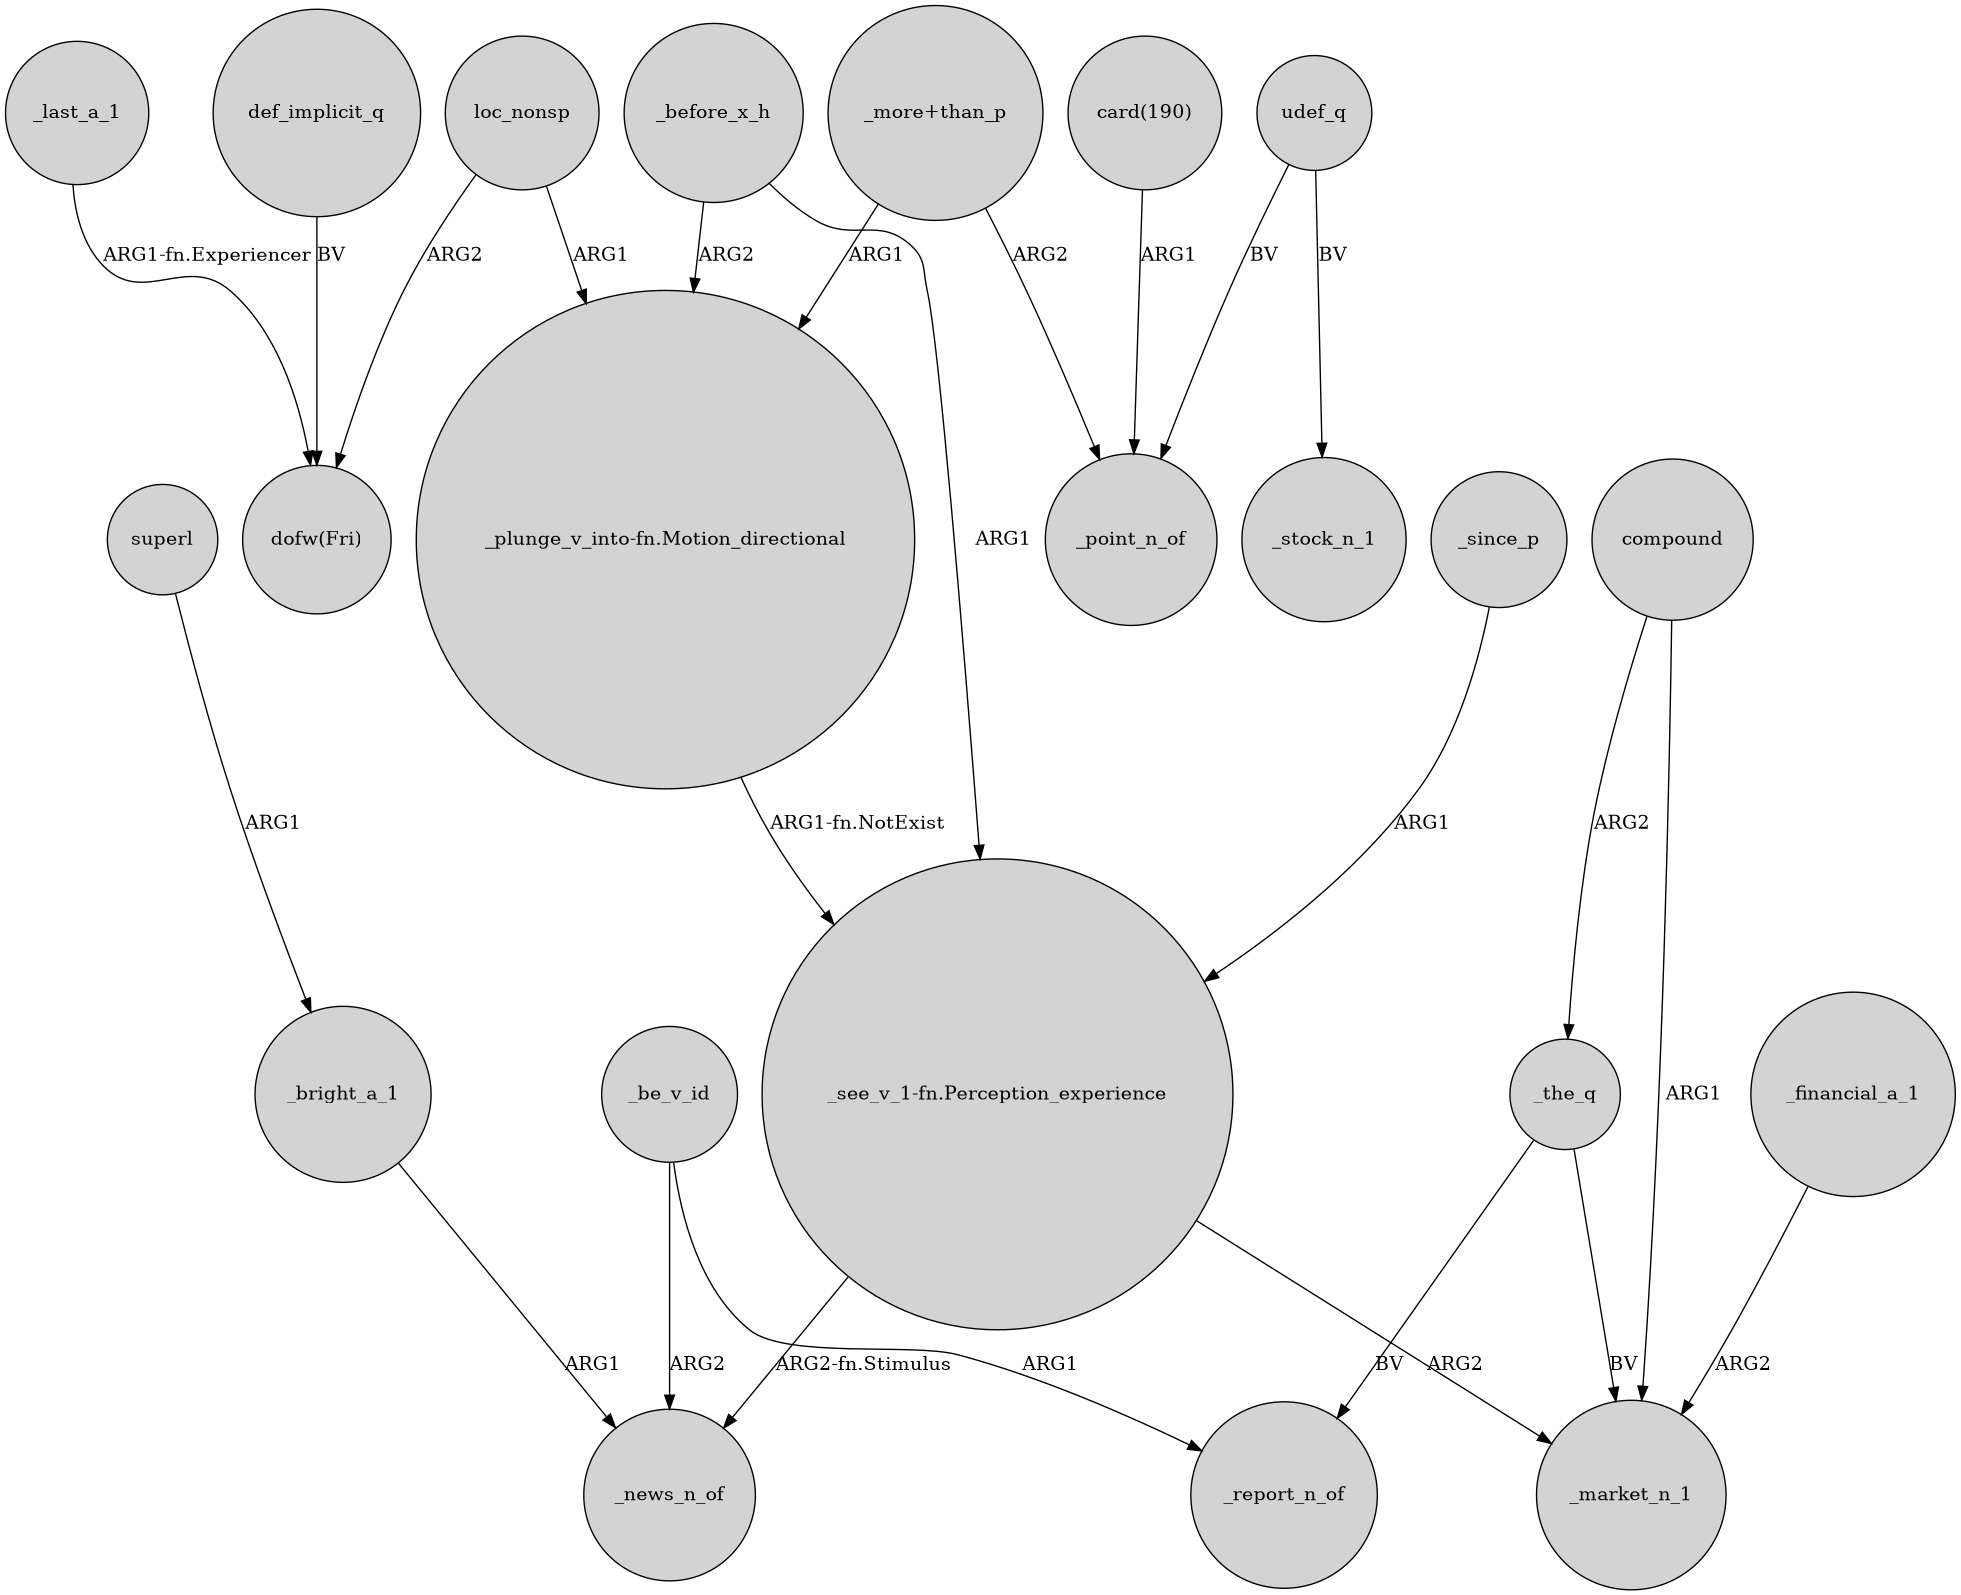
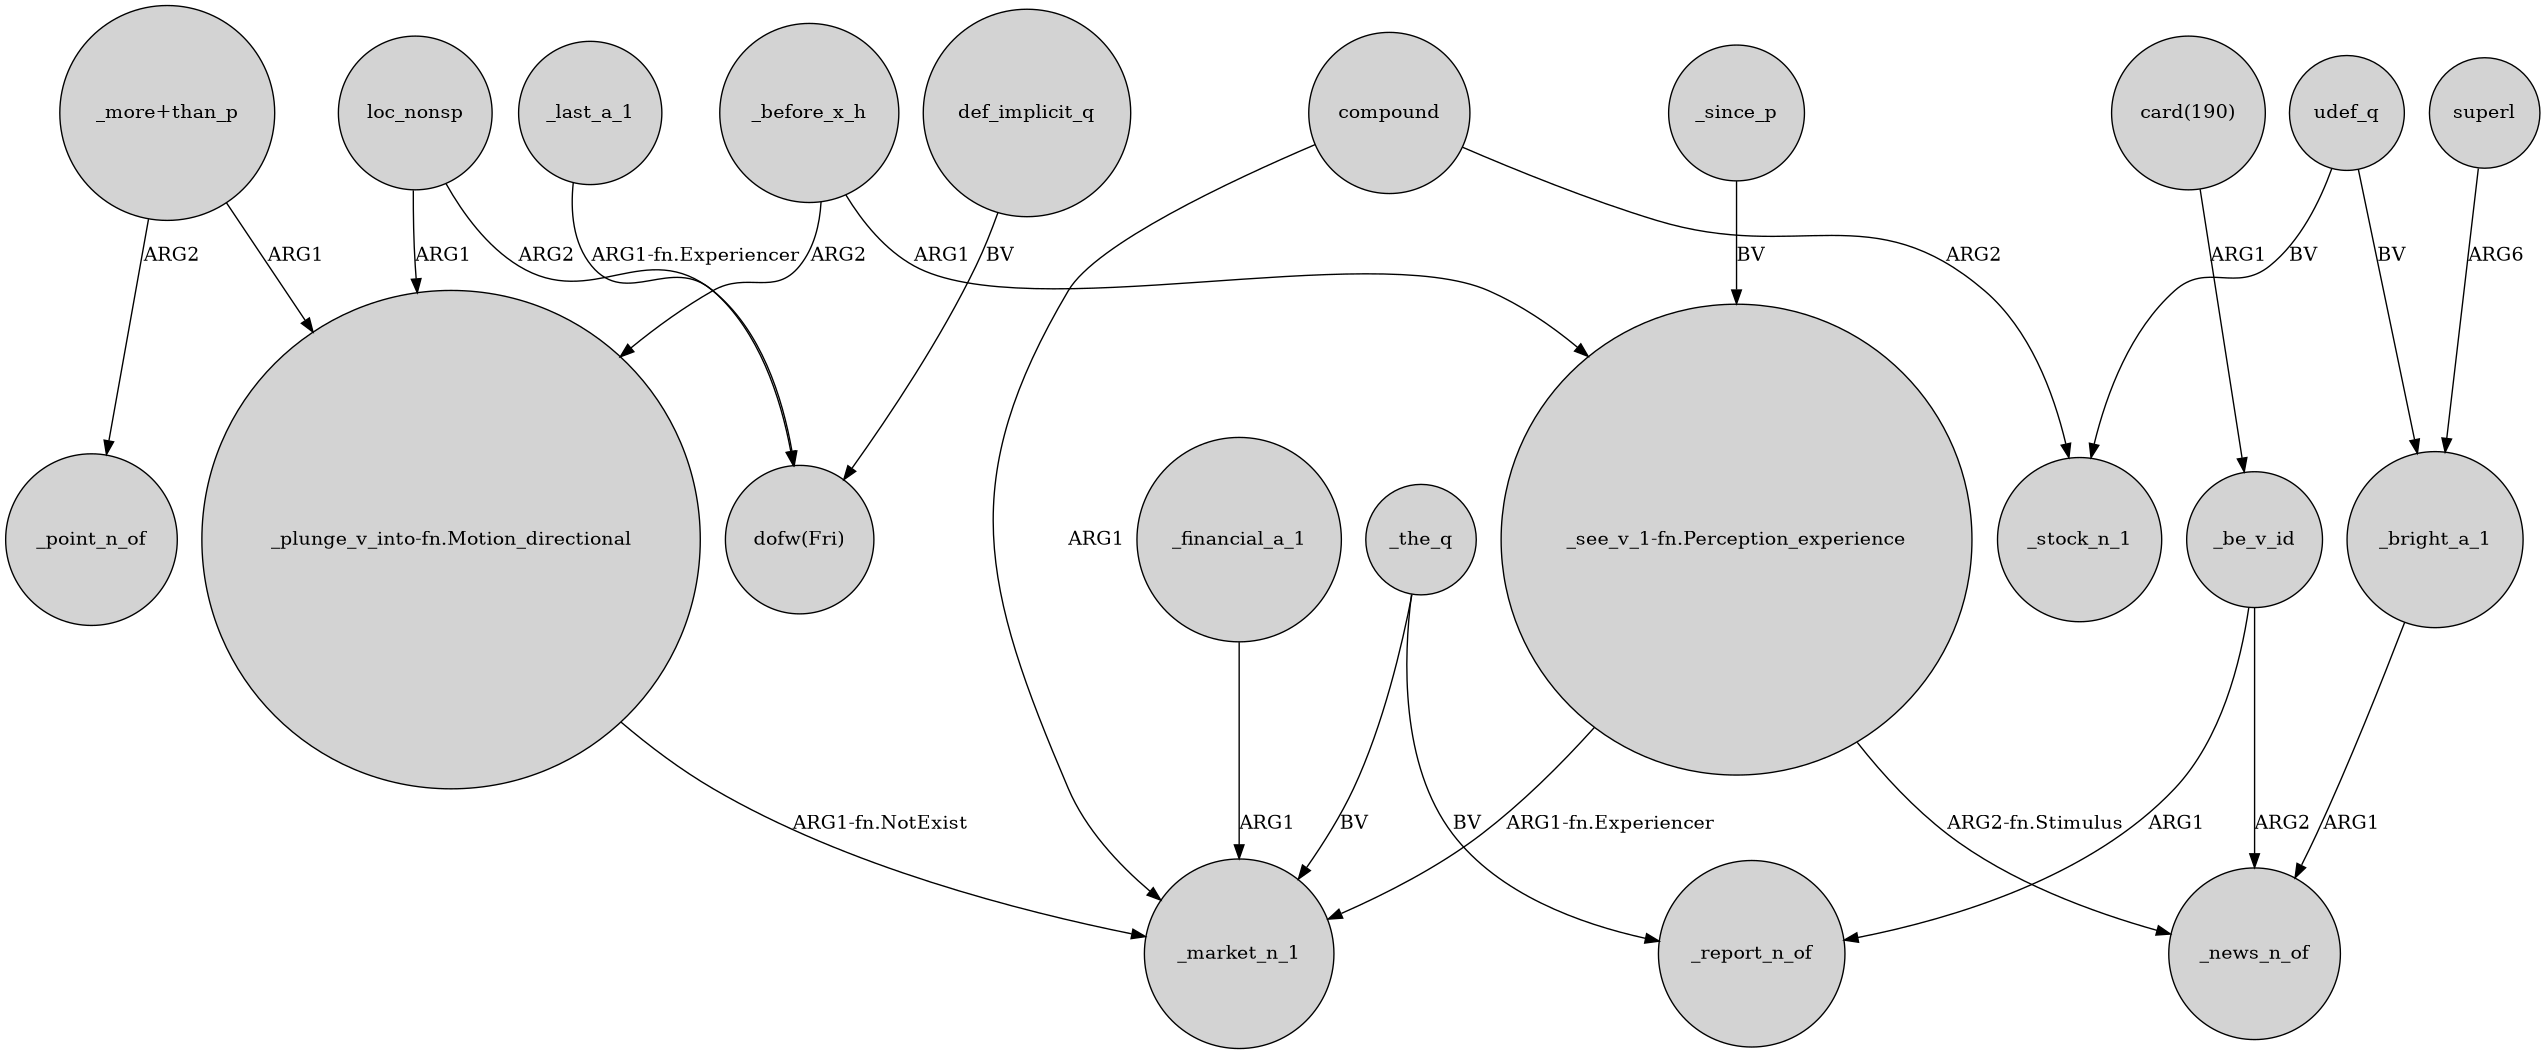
(1224, 303) -> (2386, 304)
(1138, 315) -> (2221, 324)
(1593, 818) -> (1811, 236)
(273, 824) -> (2496, 256)
(1423, 824) -> (1751, 256)
(779, 848) -> (863, 858)
(1456, 1365) -> (1610, 824)
(1744, 1365) -> (1267, 824)
